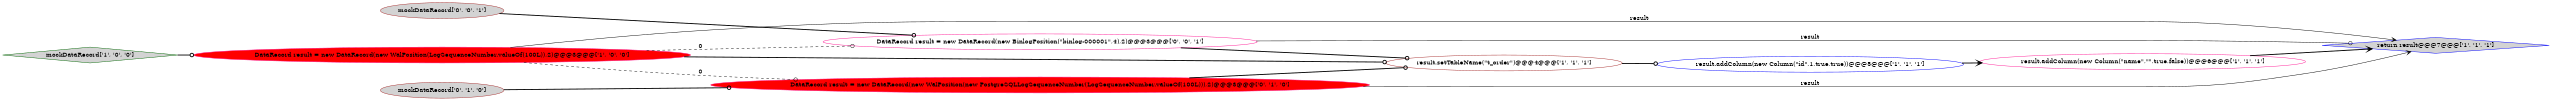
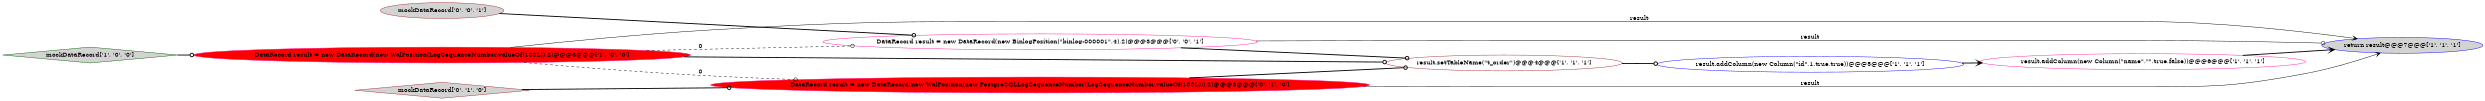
(2436, 45) -> (2402, 45)
(442, 90) -> (442, 90)
